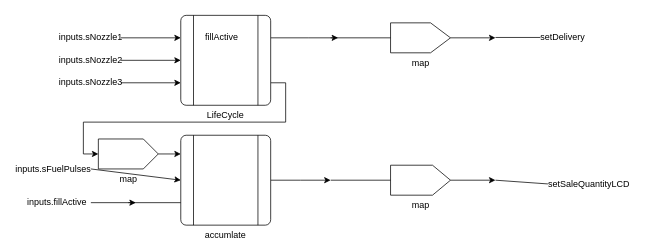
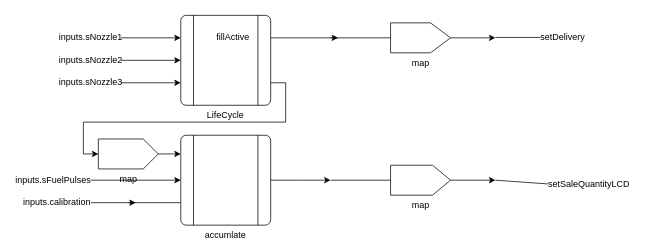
(222, 38) -> (233, 38)
(53, 169) -> (53, 180)
(57, 203) -> (57, 203)
